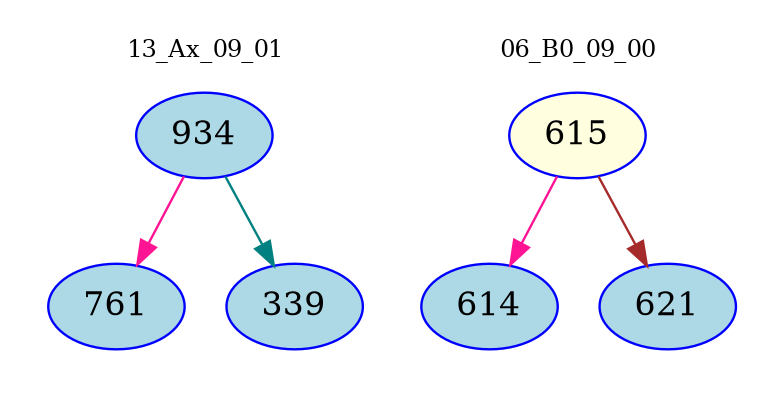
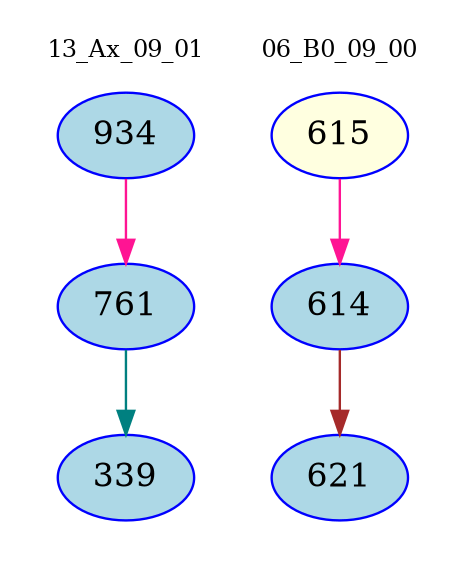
(244, 210) -> (126, 380)
(617, 210) -> (340, 380)
